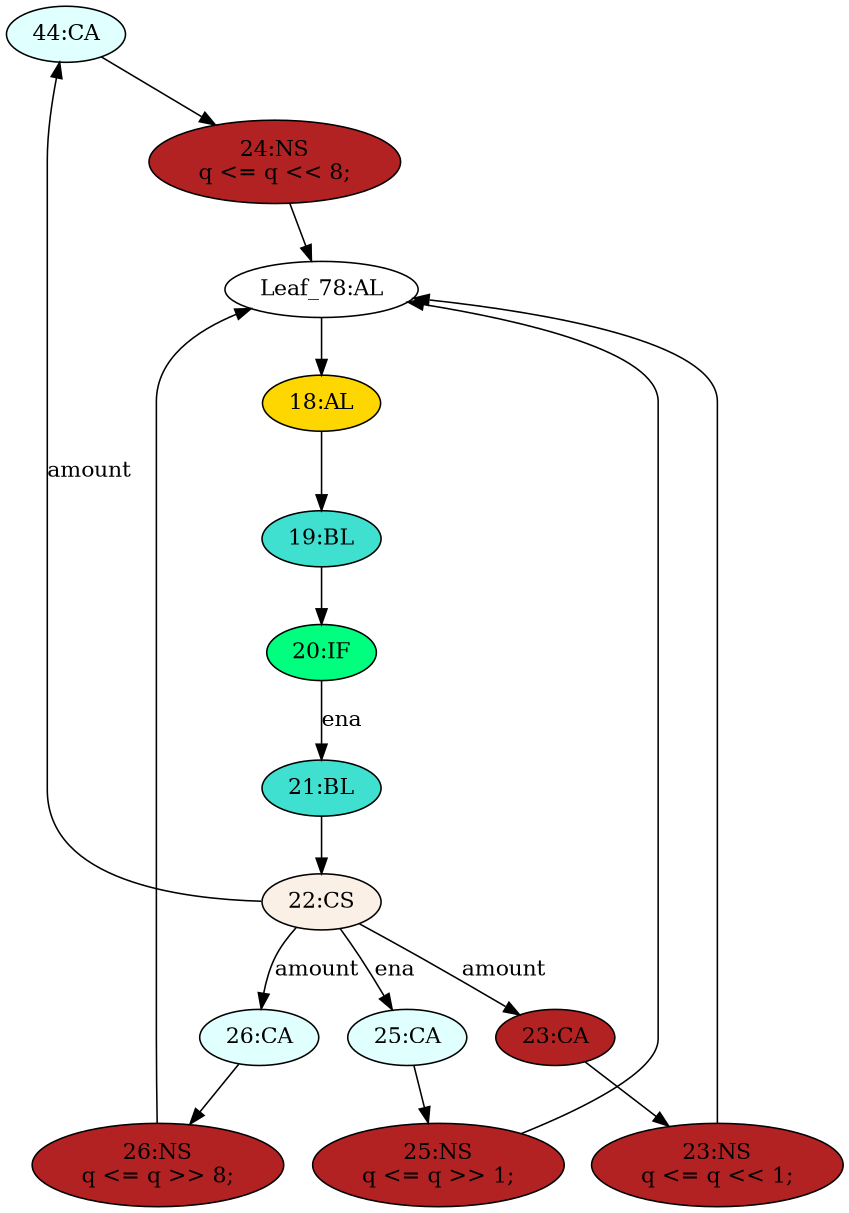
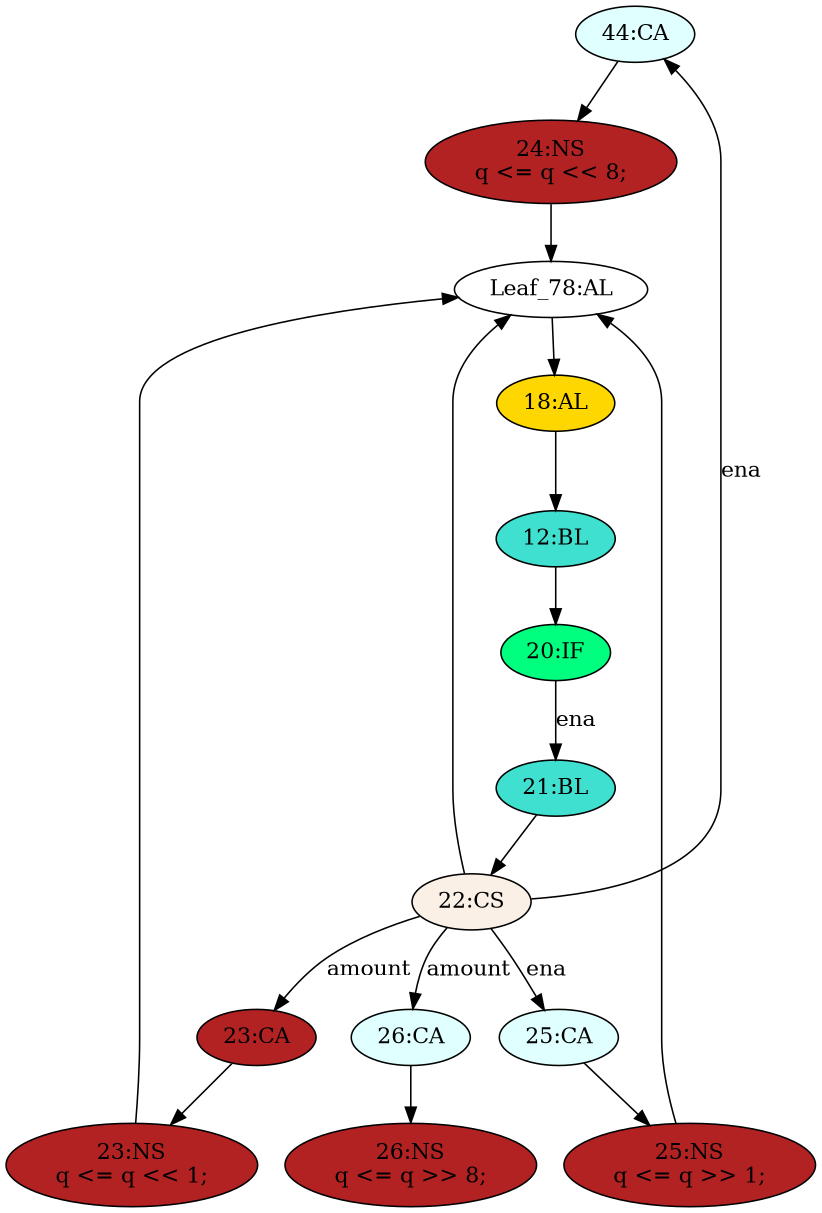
(90, 471) -> (741, 471)
(322, 539) -> (556, 539)
(156, 700) -> (453, 592)
